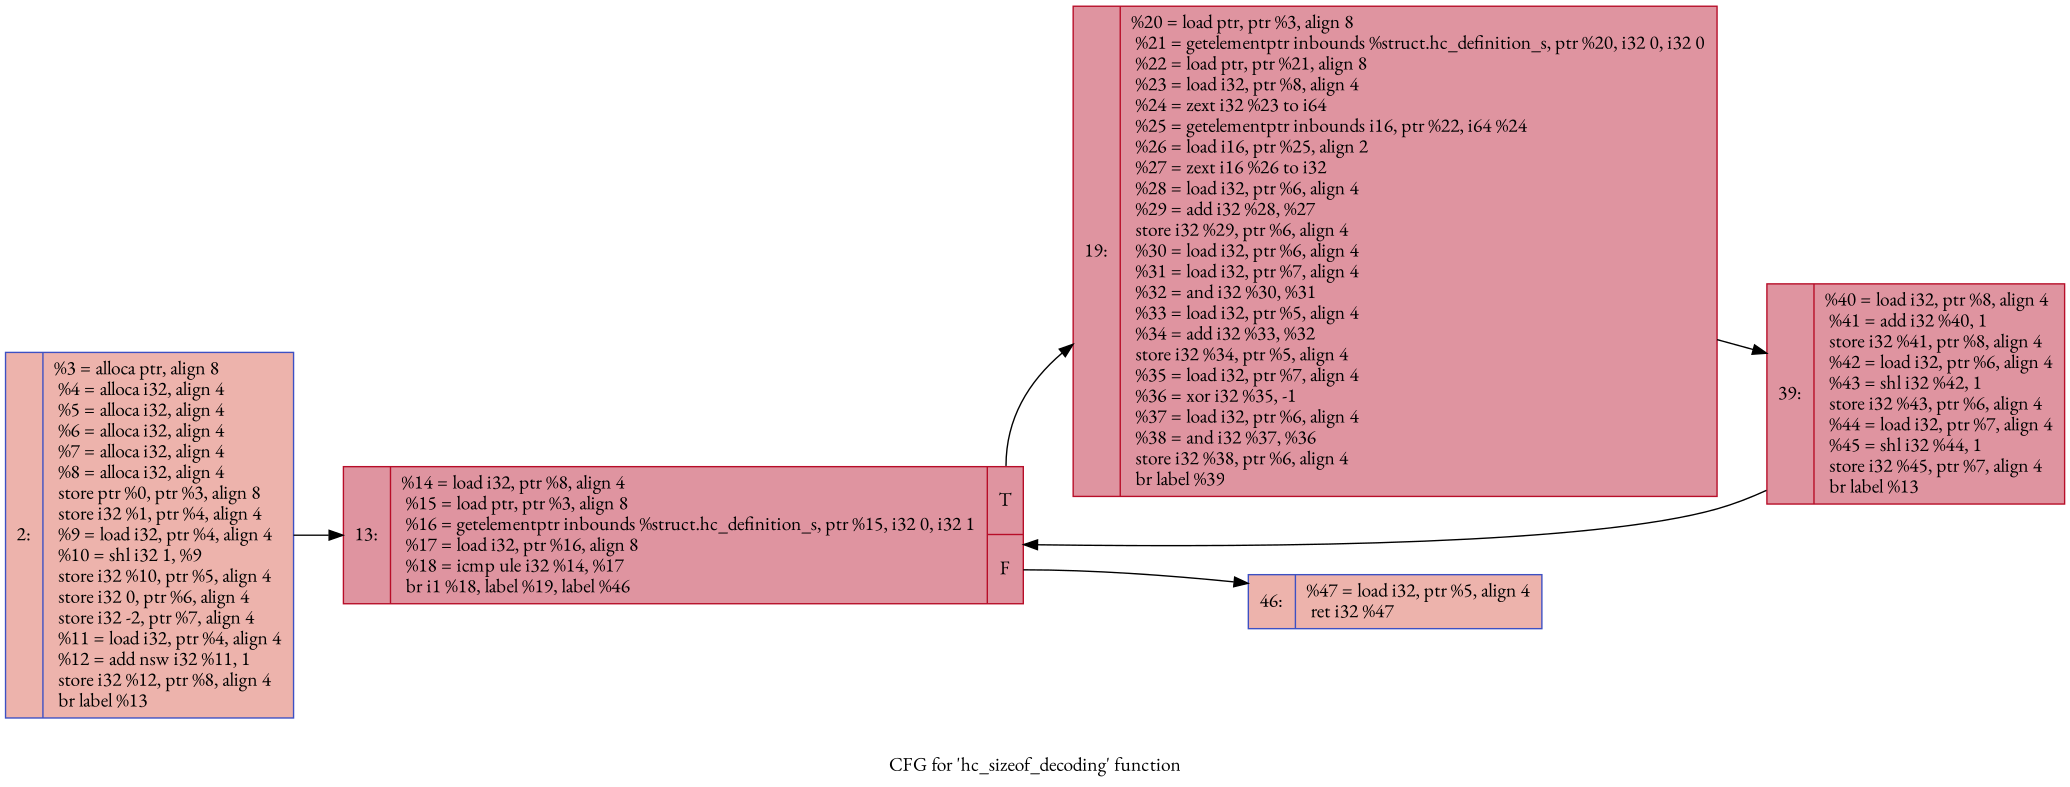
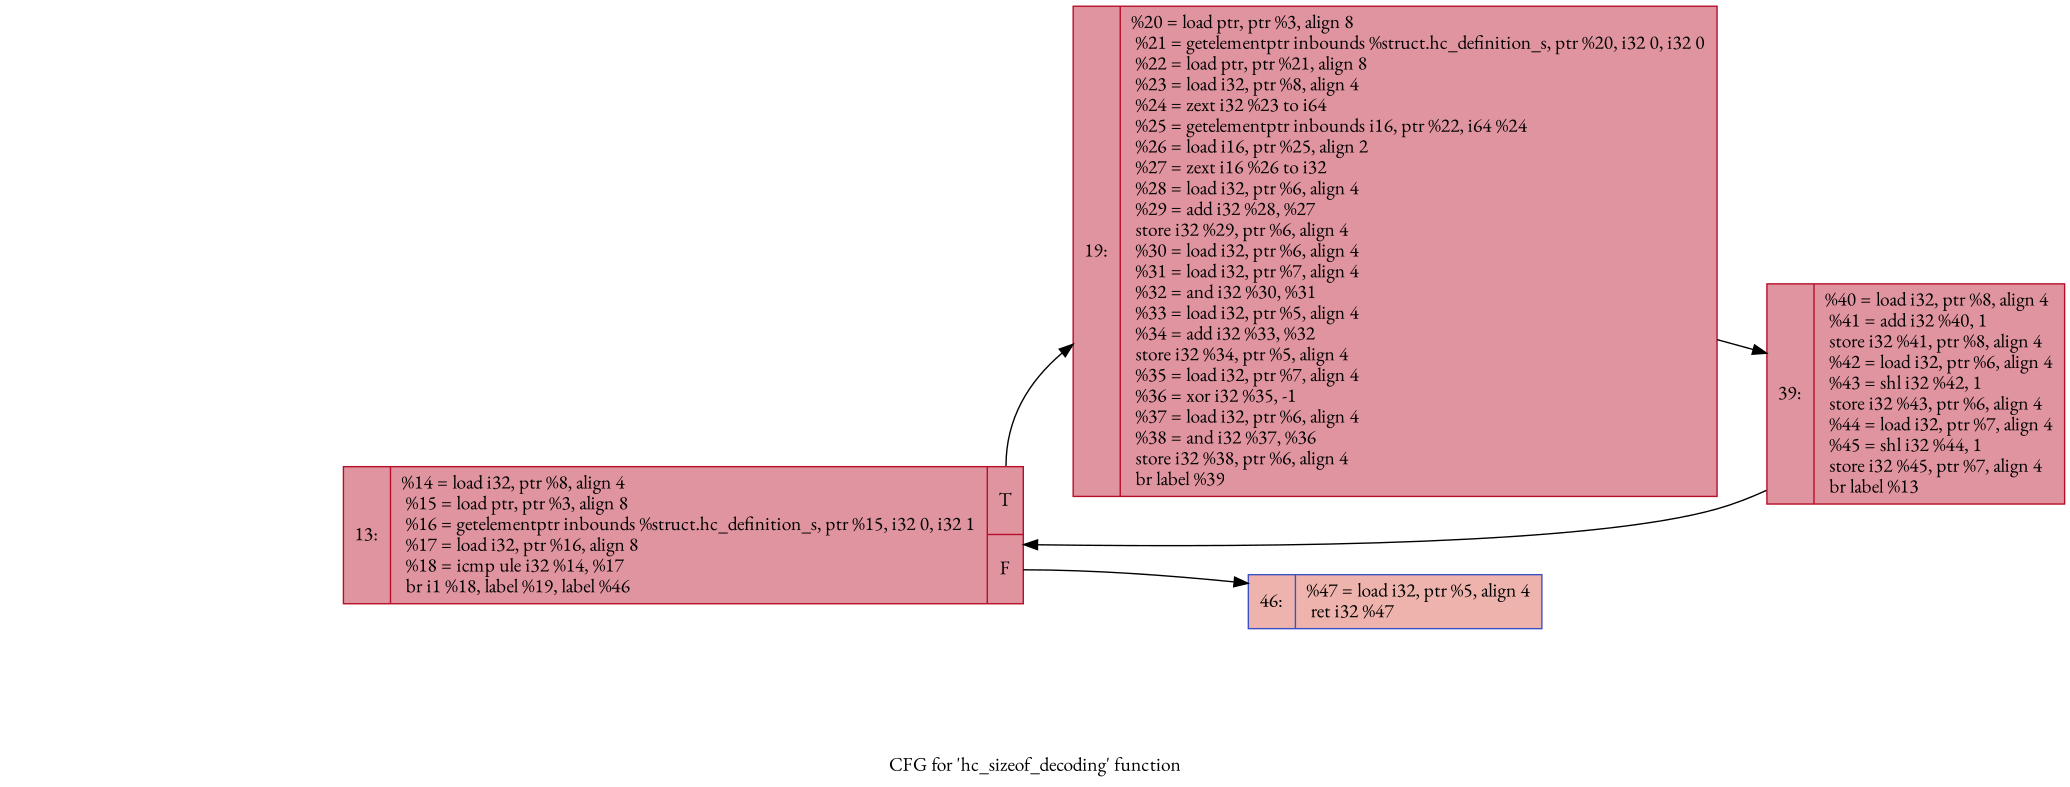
(150, 535) -> none
